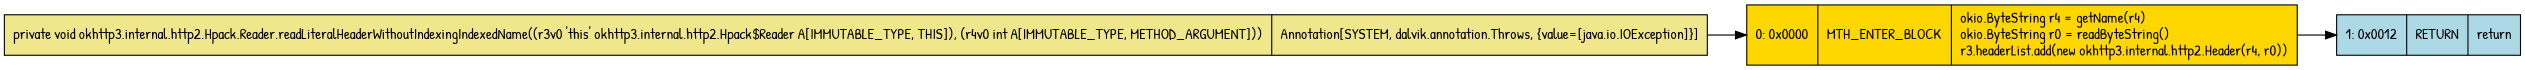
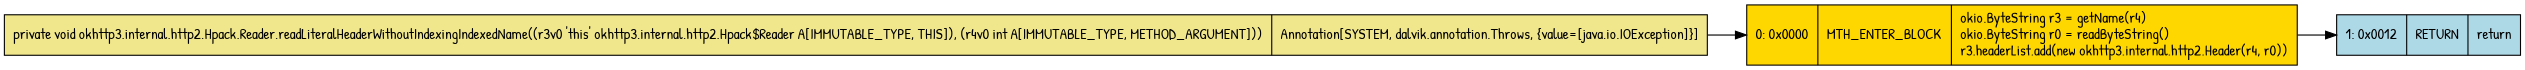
(2053, 18) -> (2054, 18)
